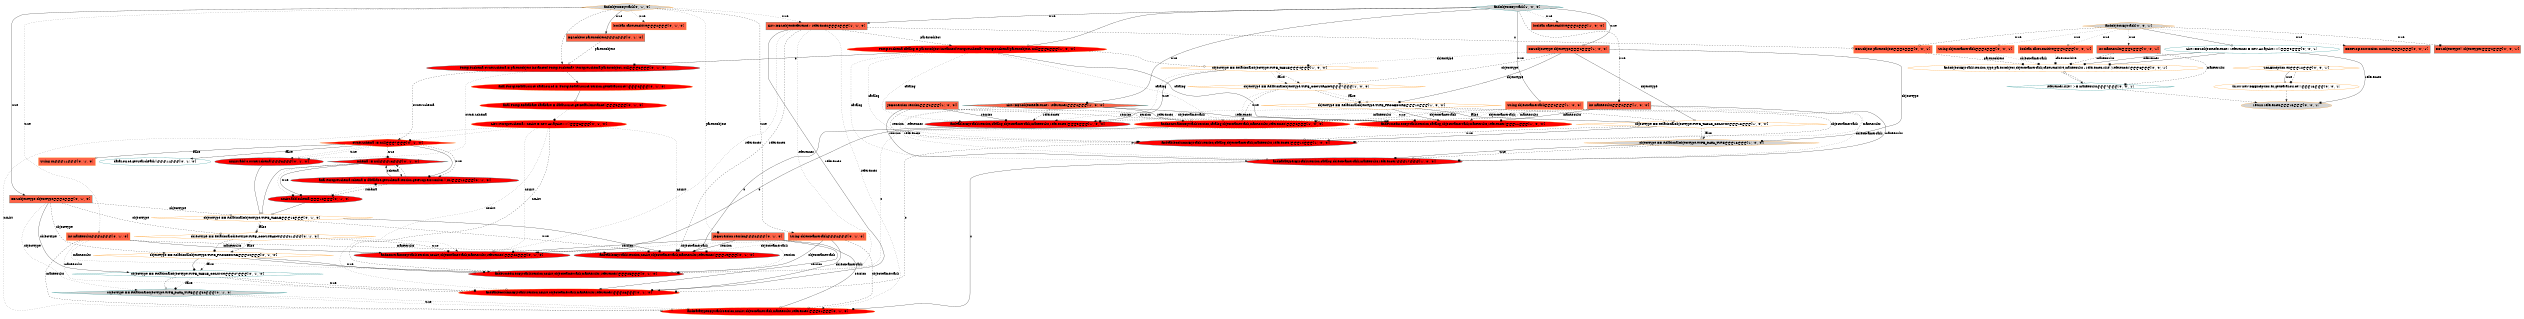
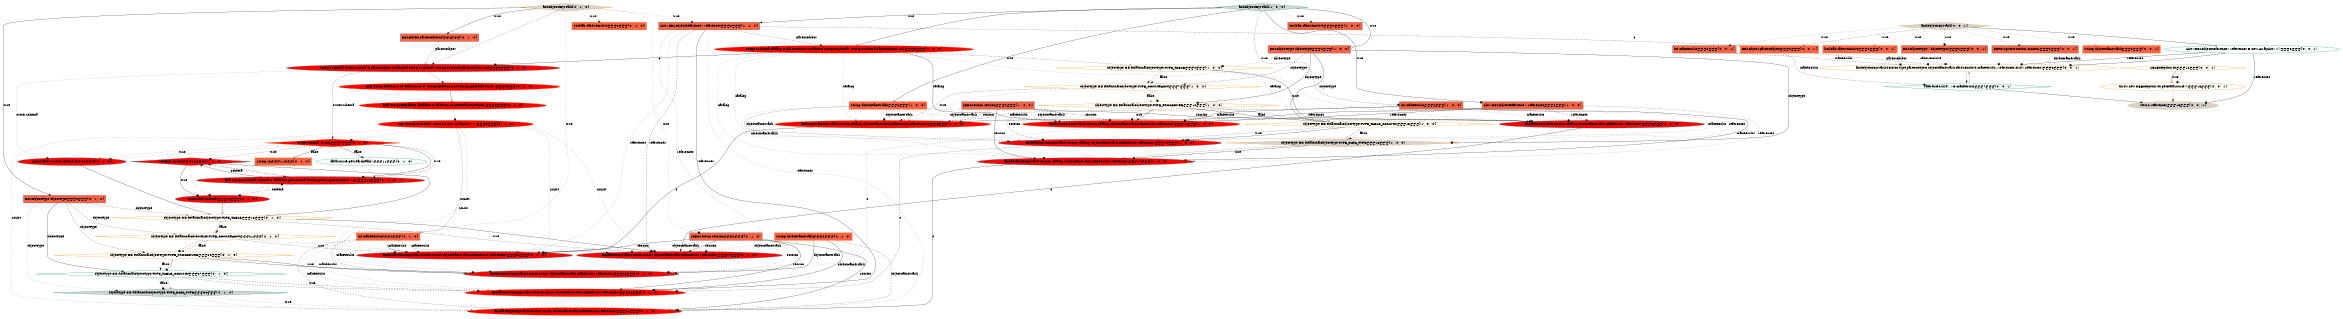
(760, 86) -> none
(2186, 96) -> (2068, 96)
(1055, 105) -> (1533, 105)
(716, 124) -> (666, 124)
